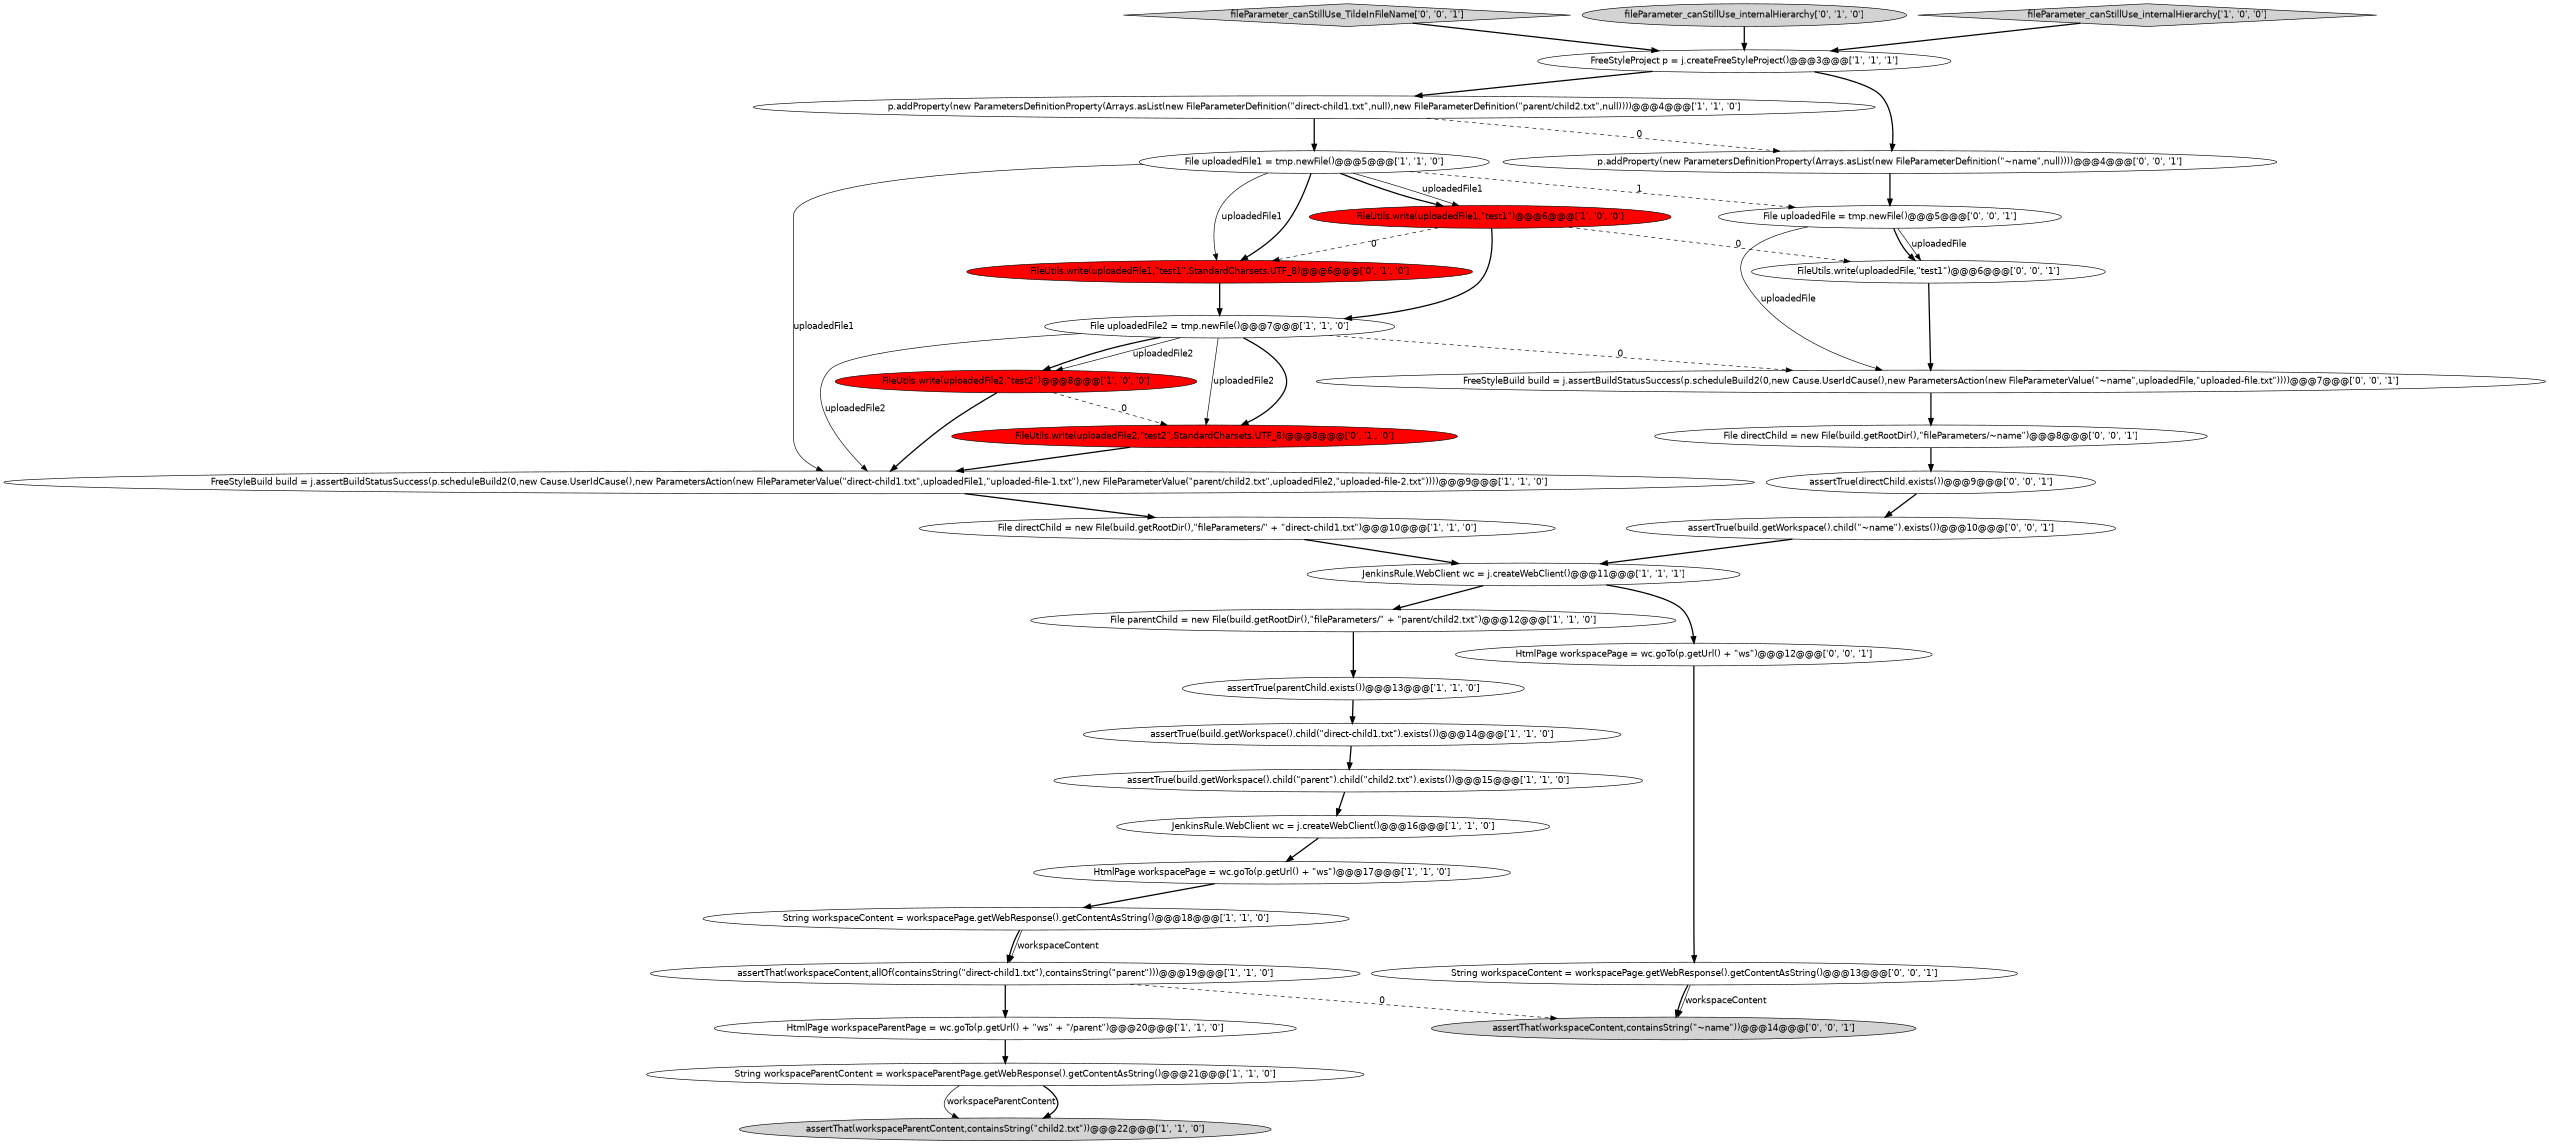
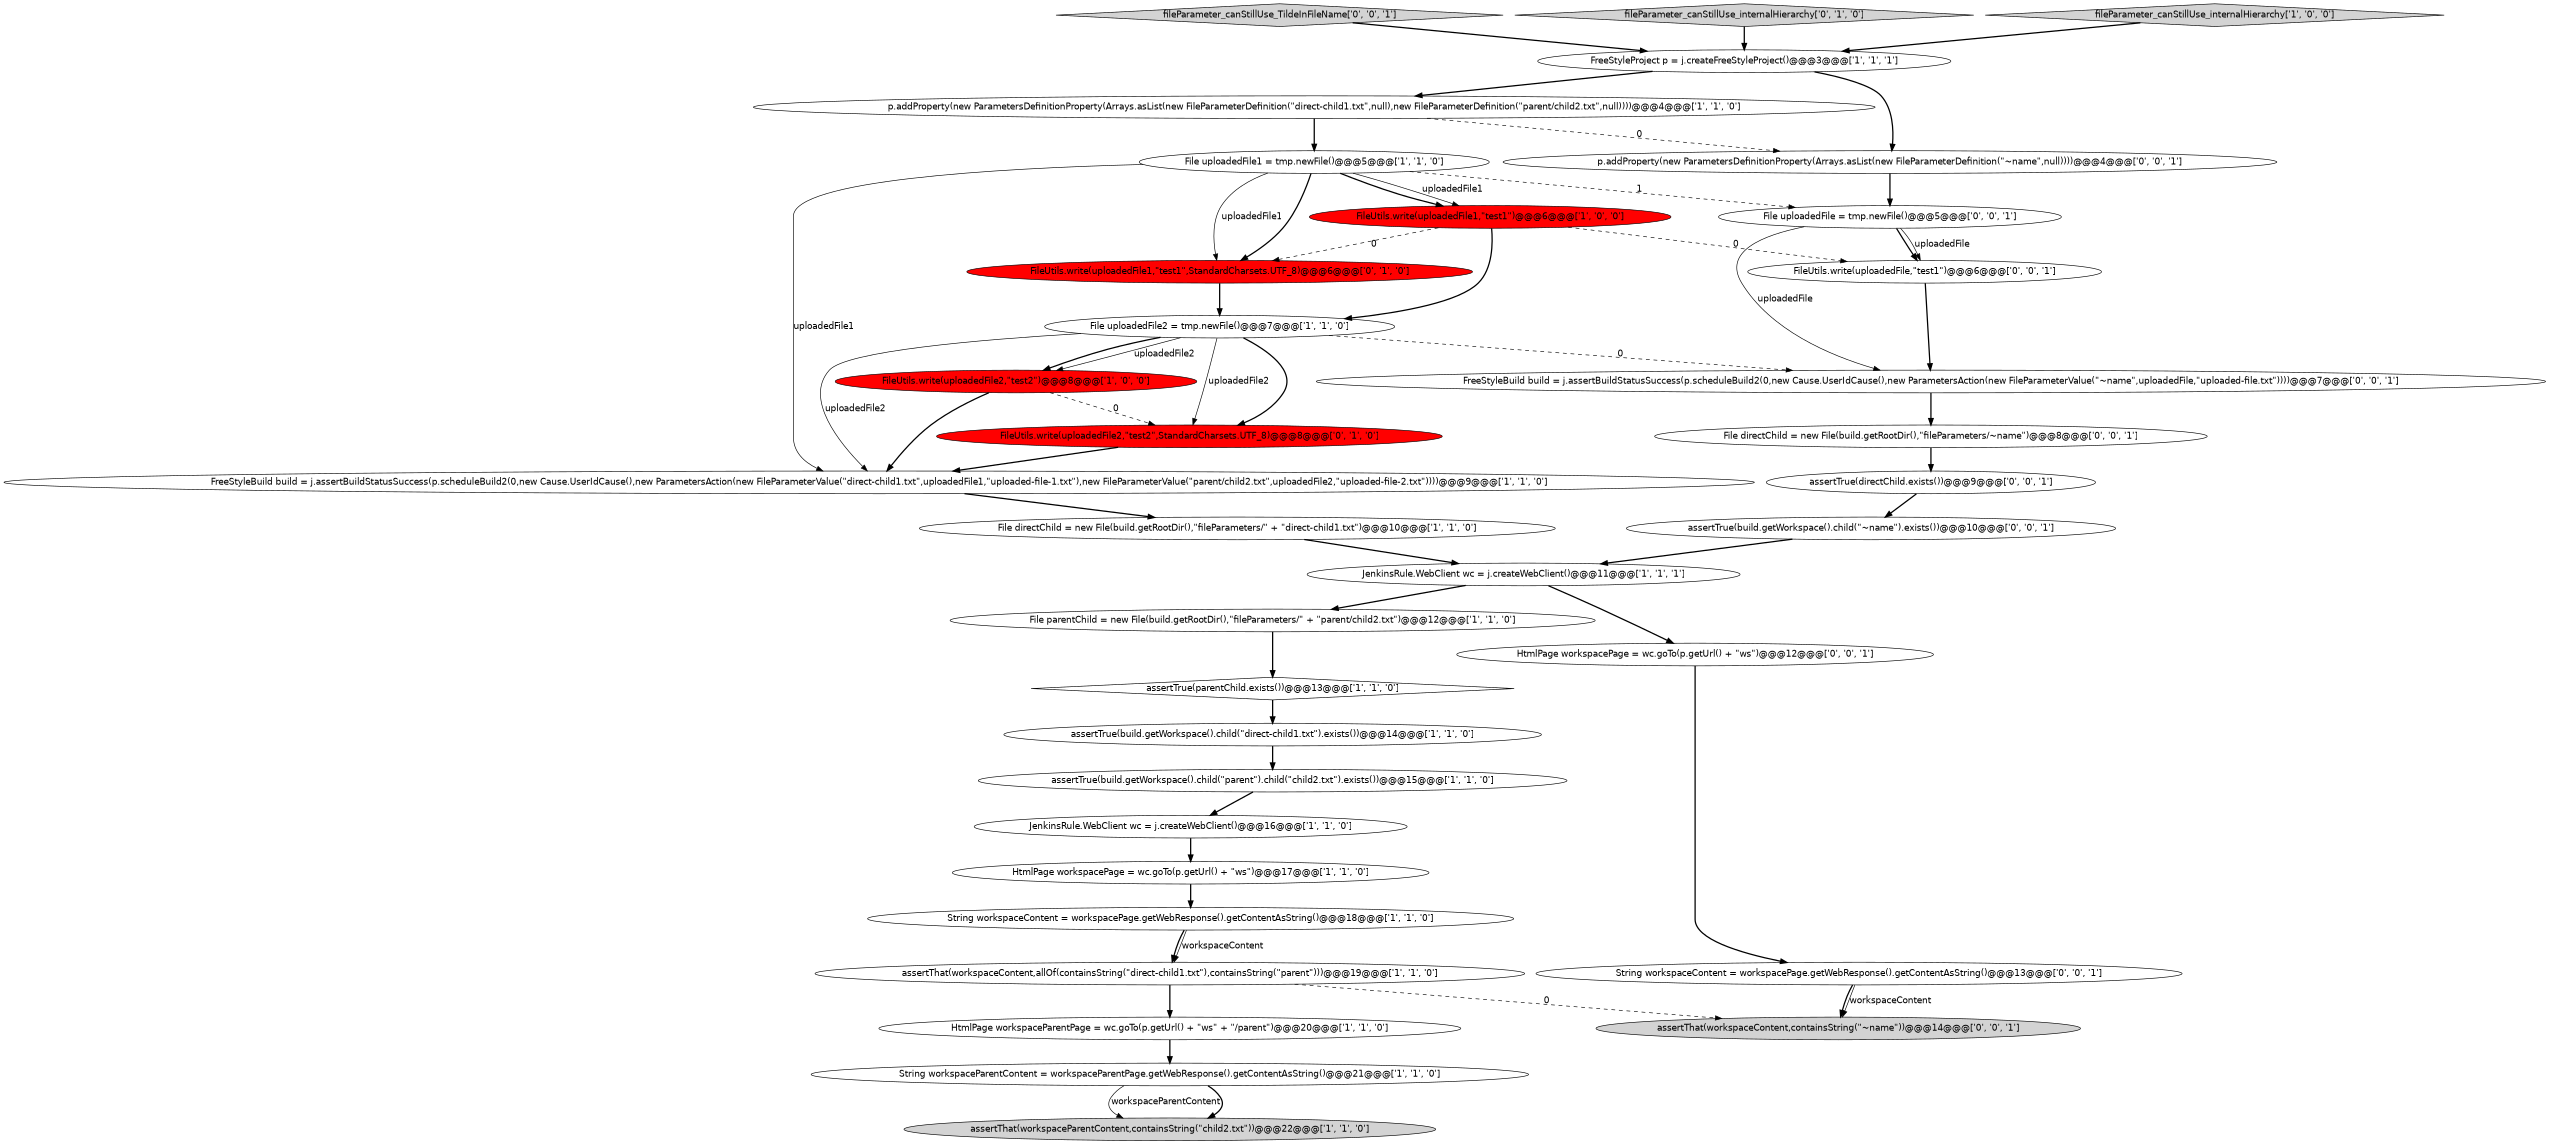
(1744, 15) -> (1744, 15)
(1353, 689) -> (1273, 689)
